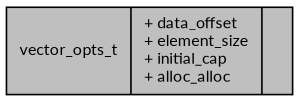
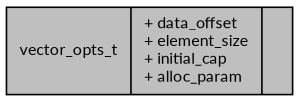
(188, 77) -> (193, 77)
